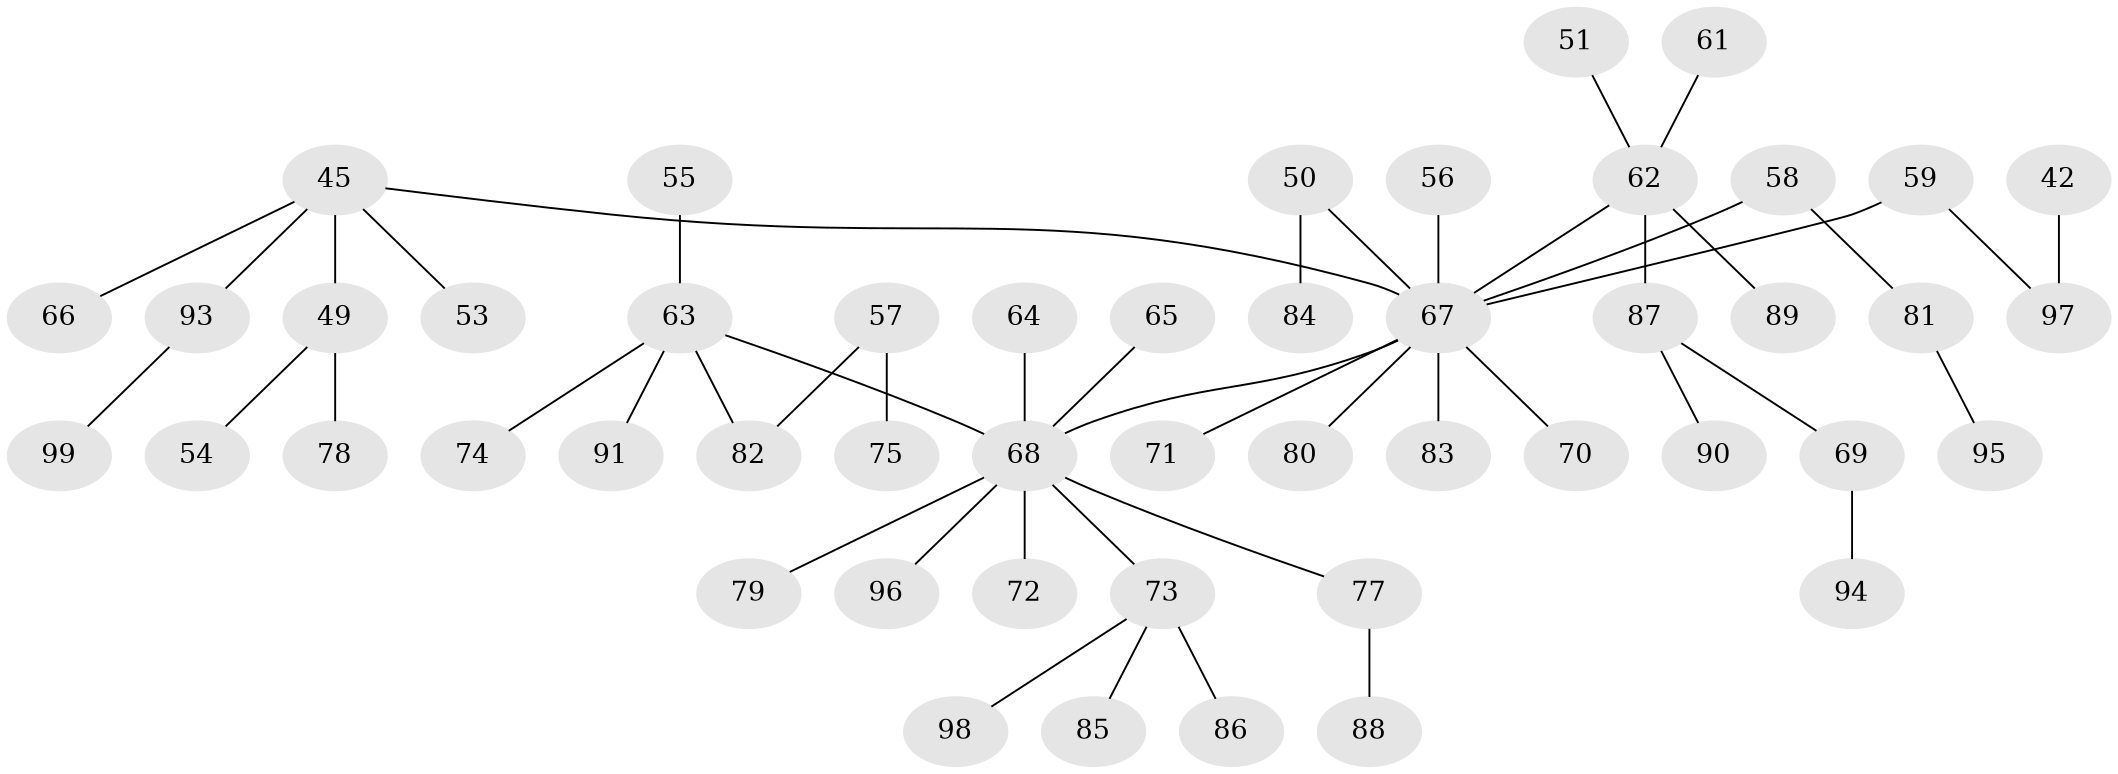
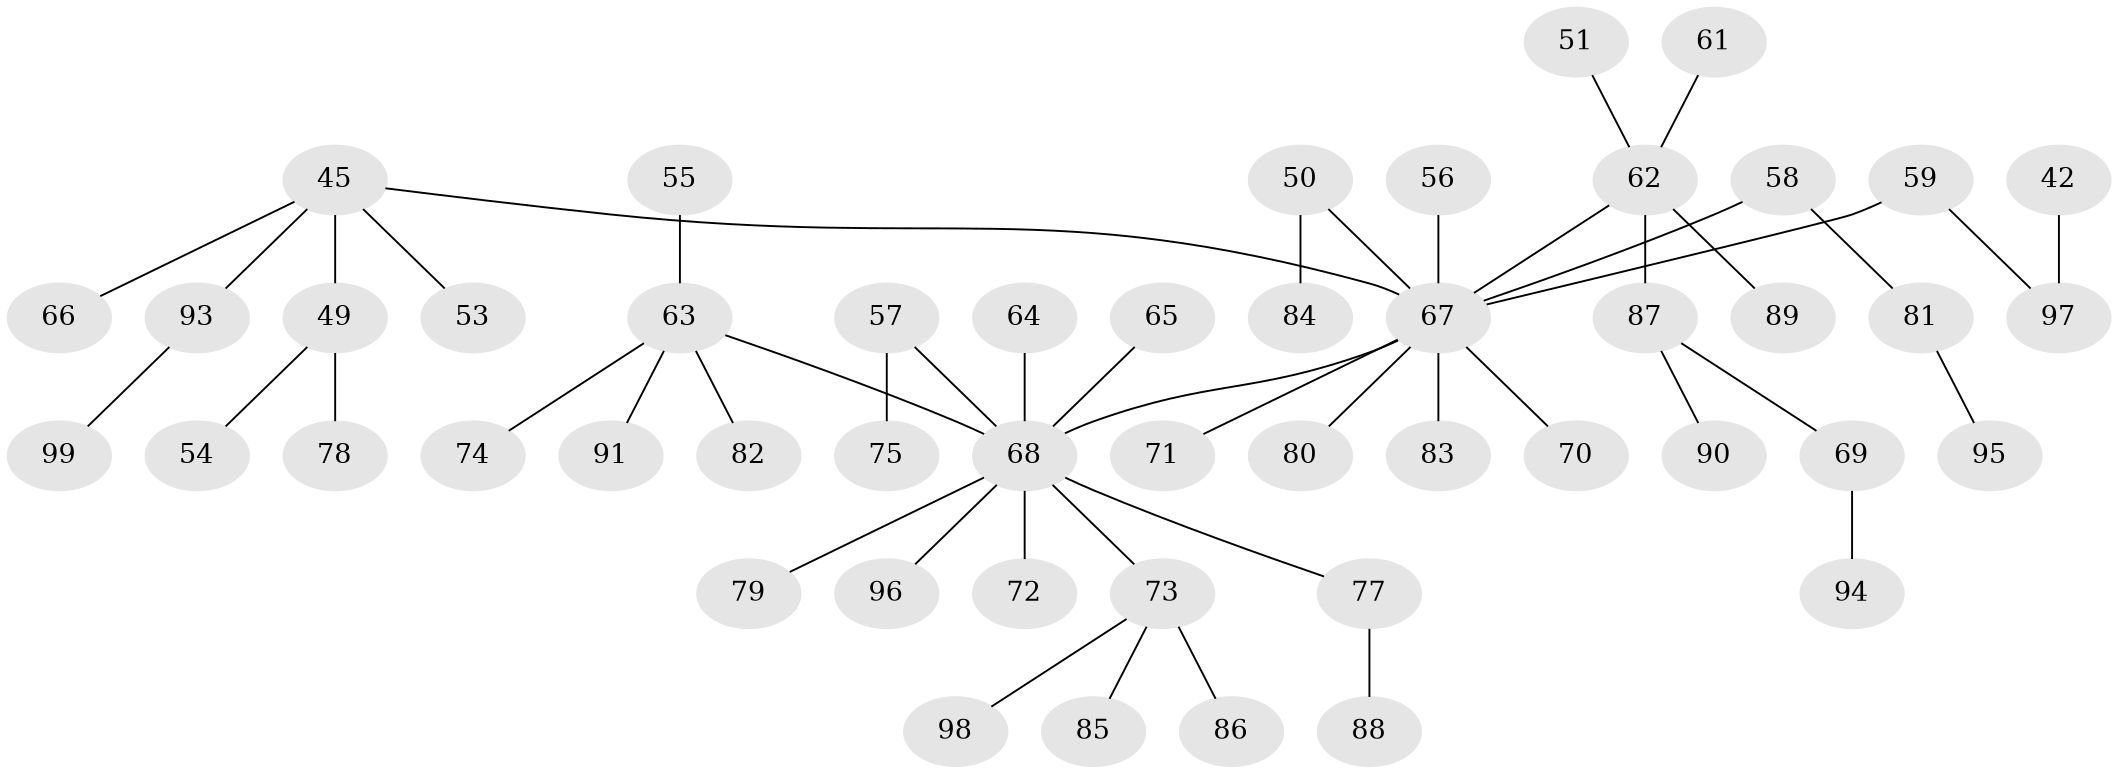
(818, 387) -> (956, 387)
